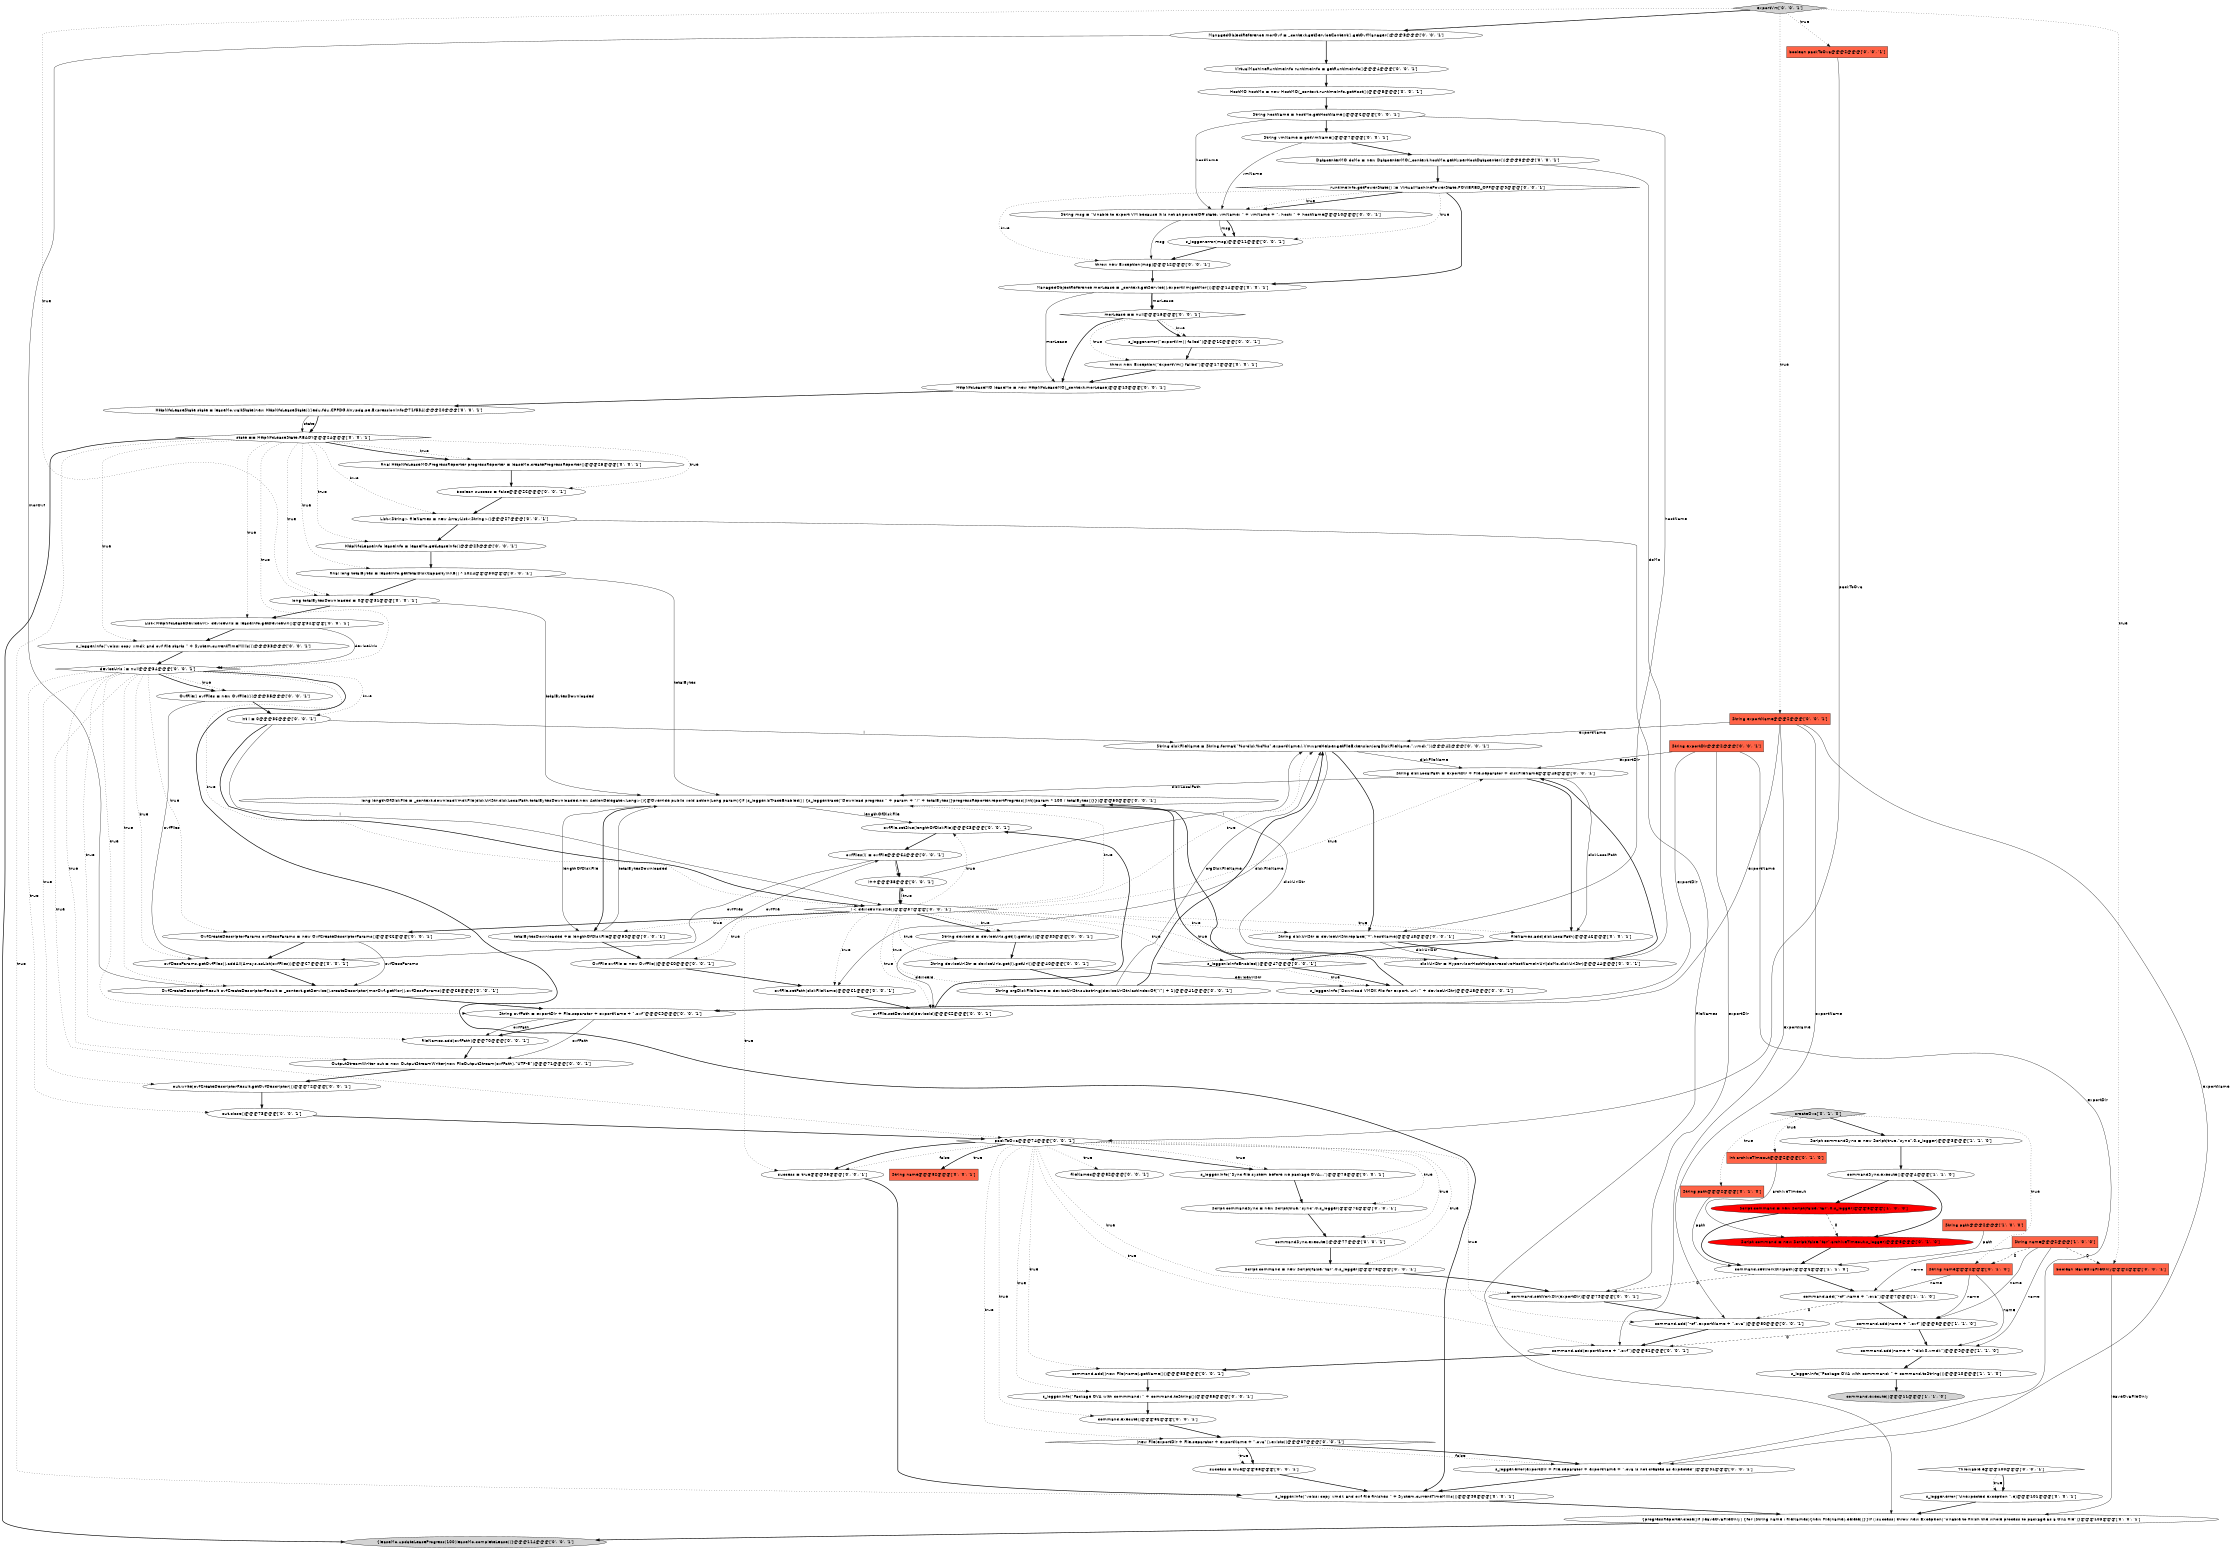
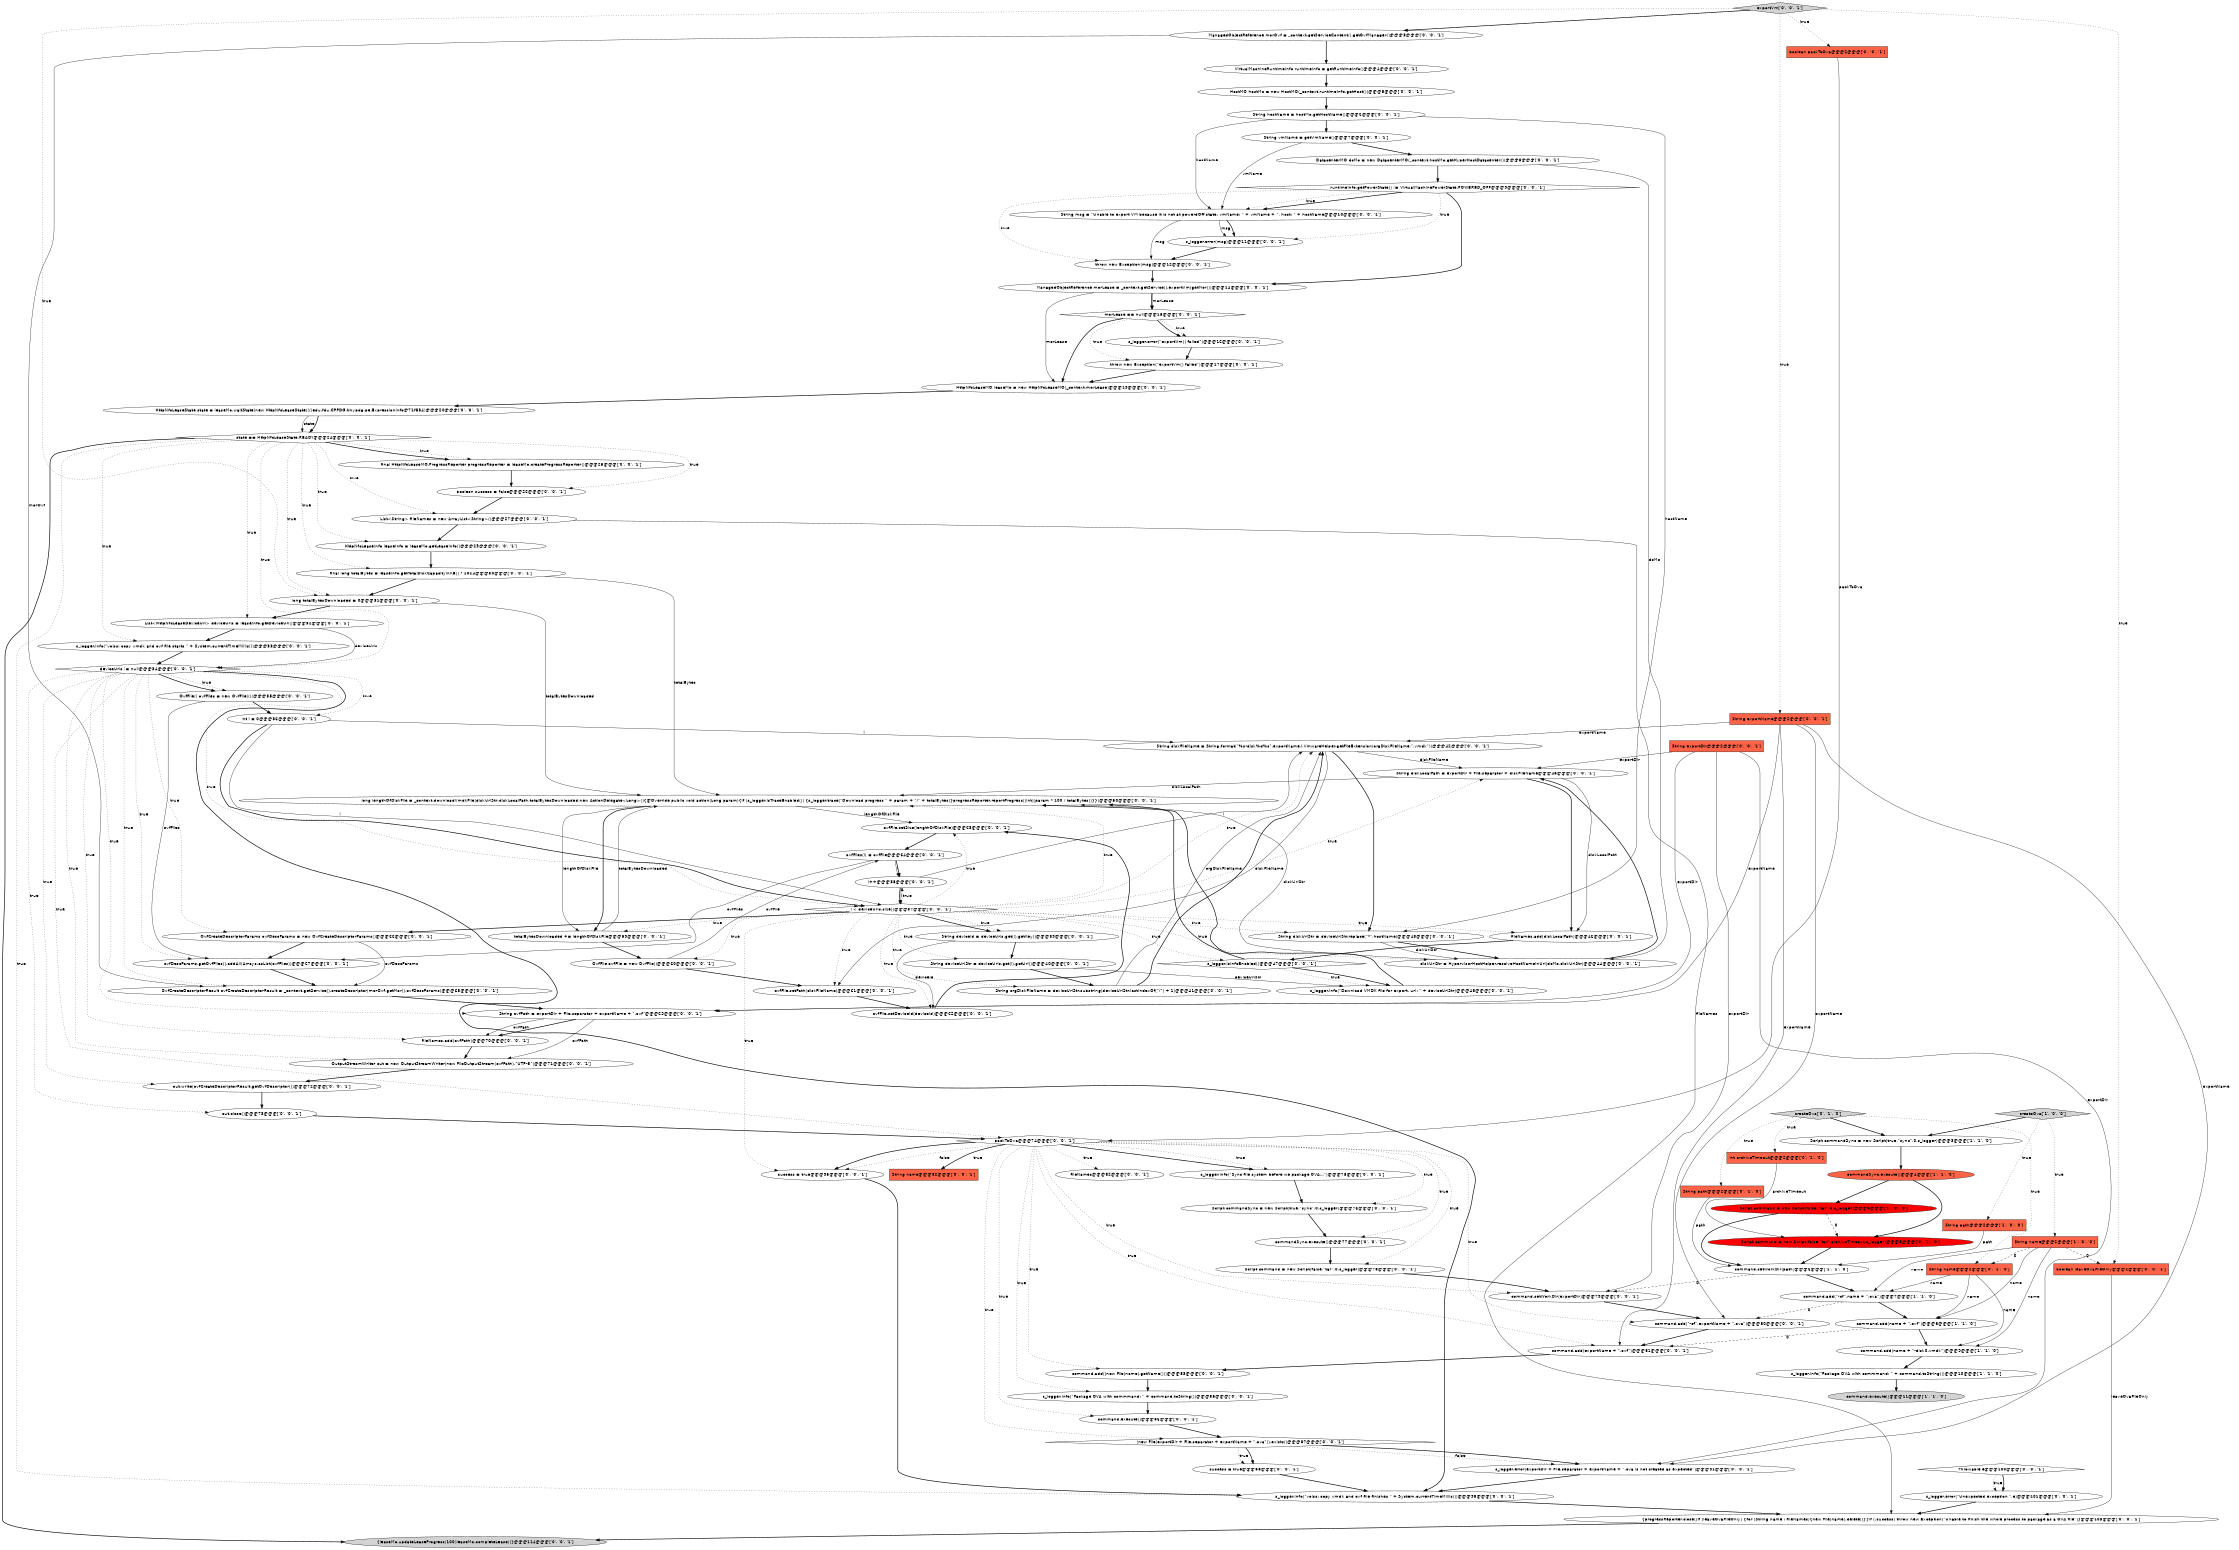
none -> (2043, 1114)
(1901, 1175) -> (1901, 1175)
